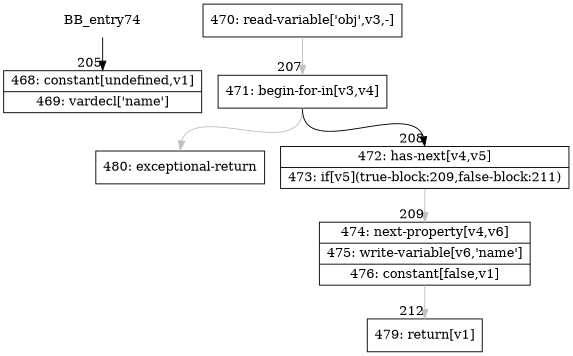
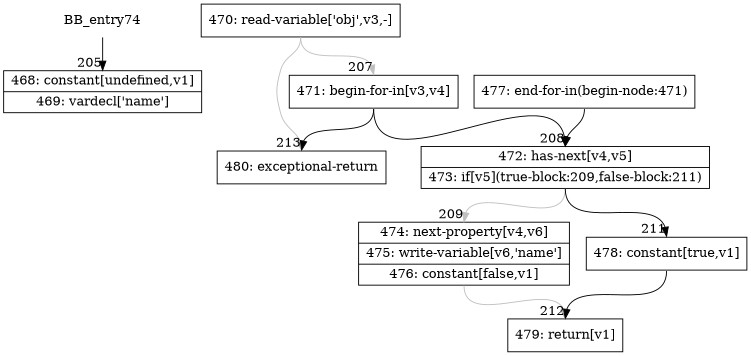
none -> (277, 89)
none -> (584, 92)
(246, 130) -> (342, 129)
none -> (667, 254)
